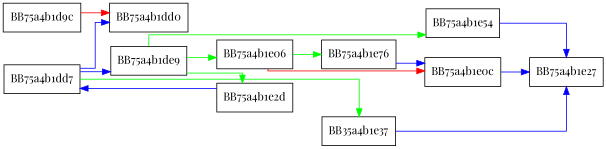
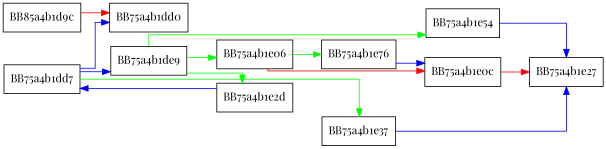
(42, 18) -> (42, 18)
(511, 72) -> (511, 72)
(359, 131) -> (359, 131)
